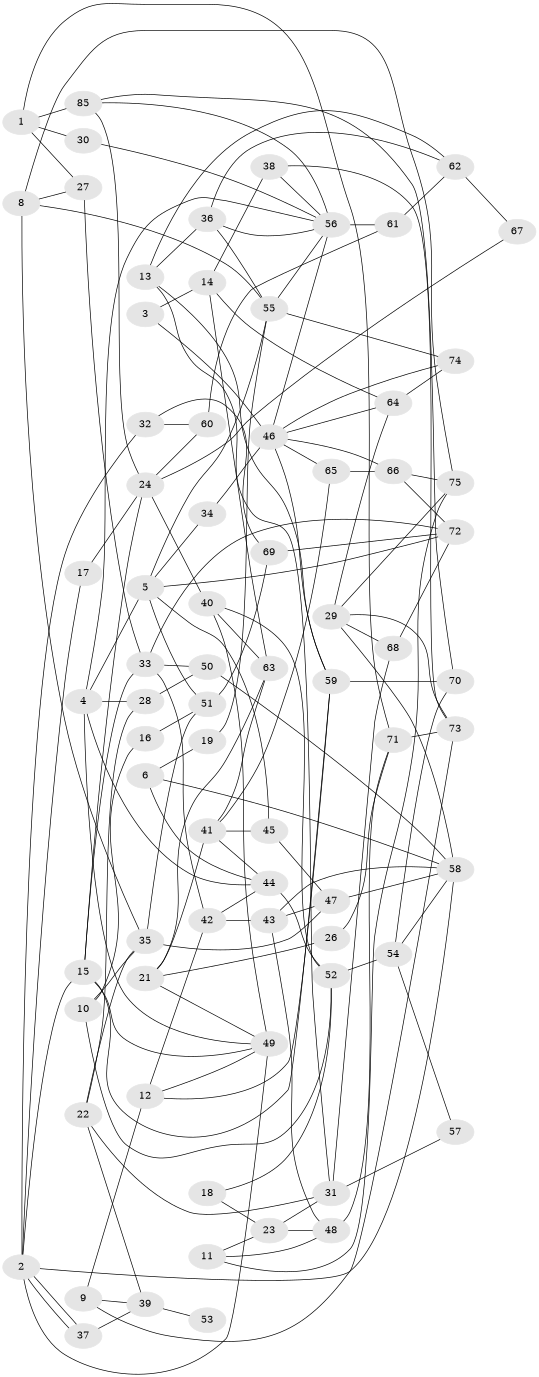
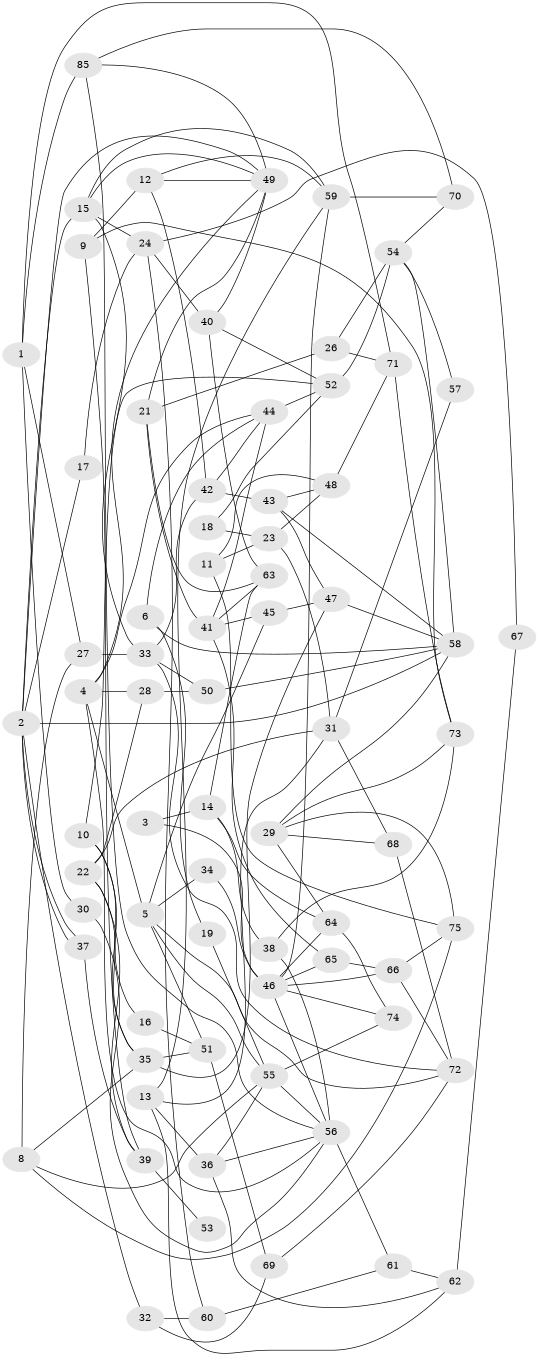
none -> (362, 301)
(119, 302) -> (205, 85)
